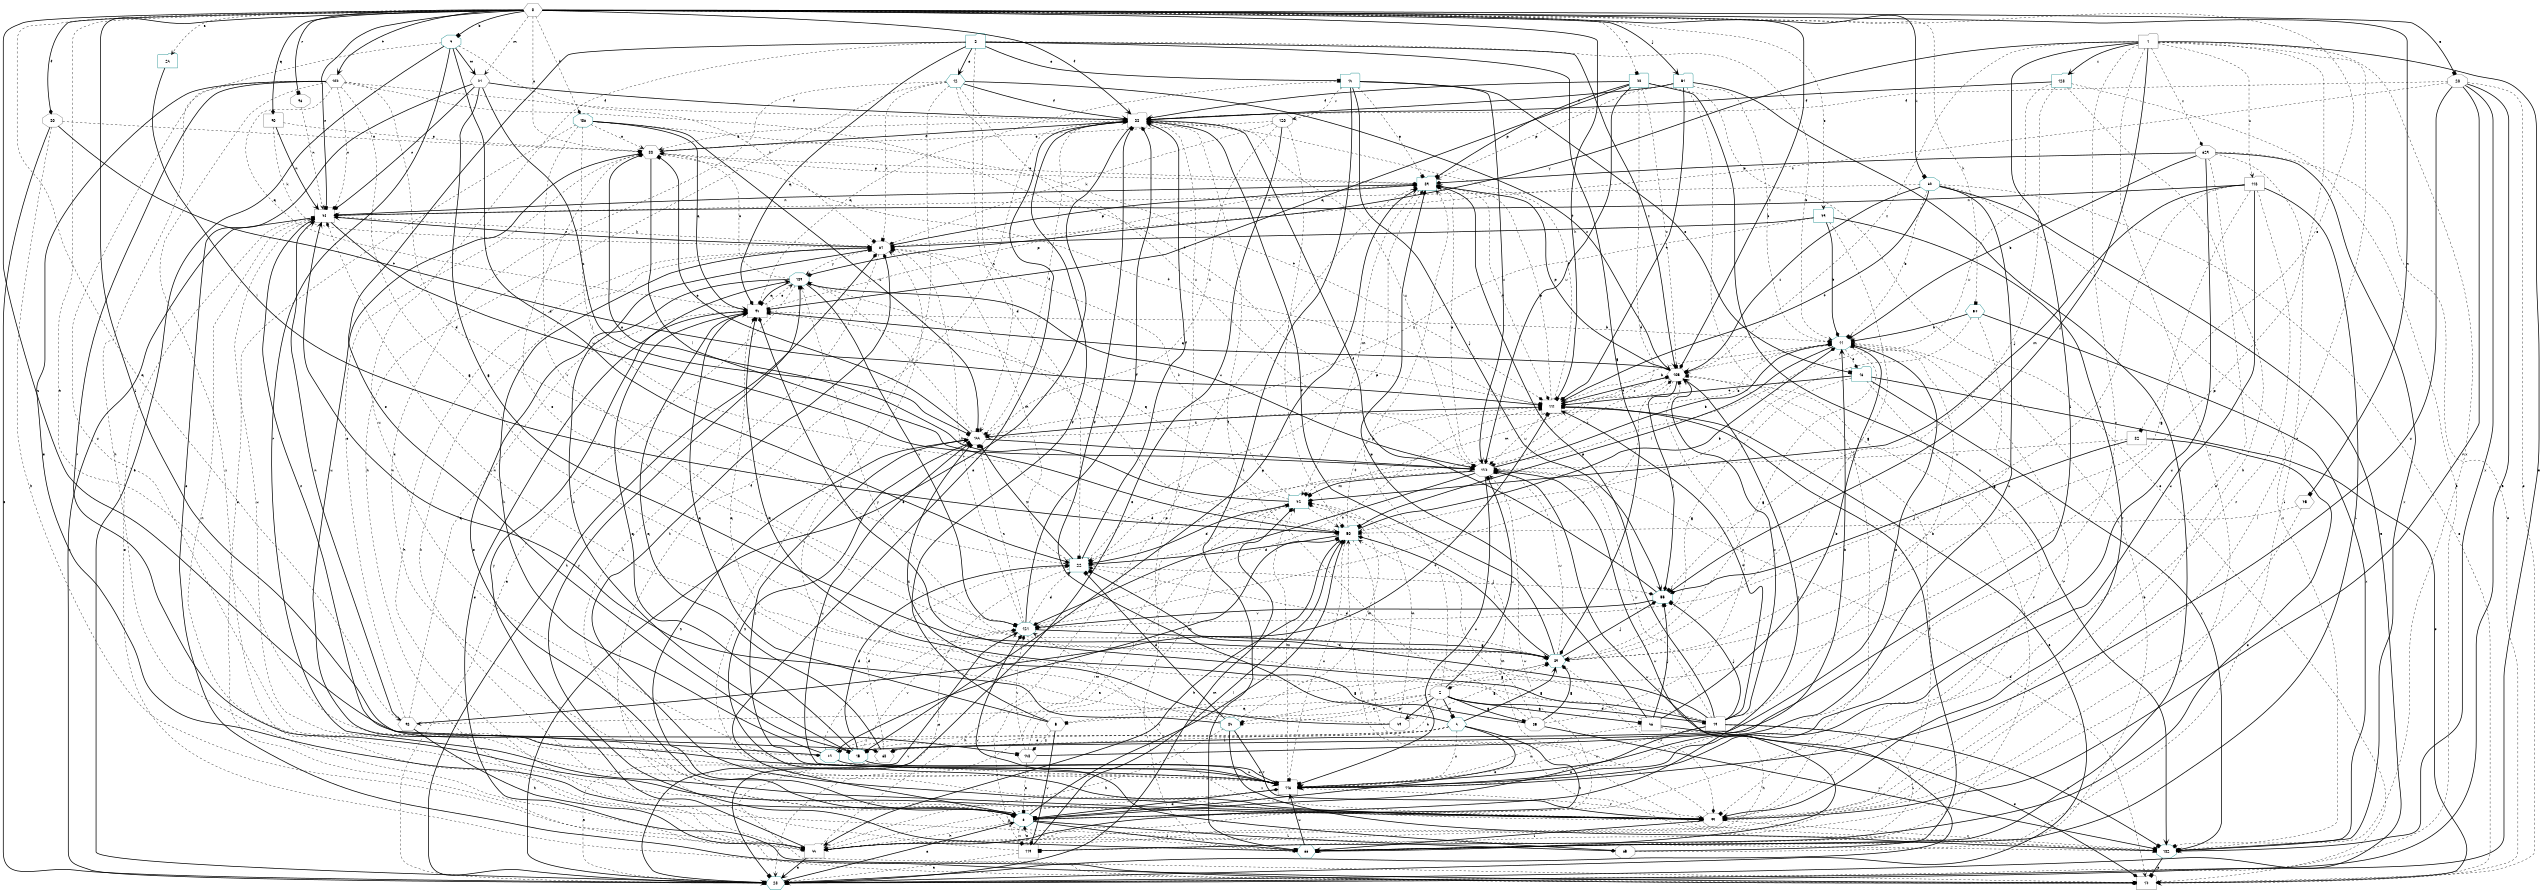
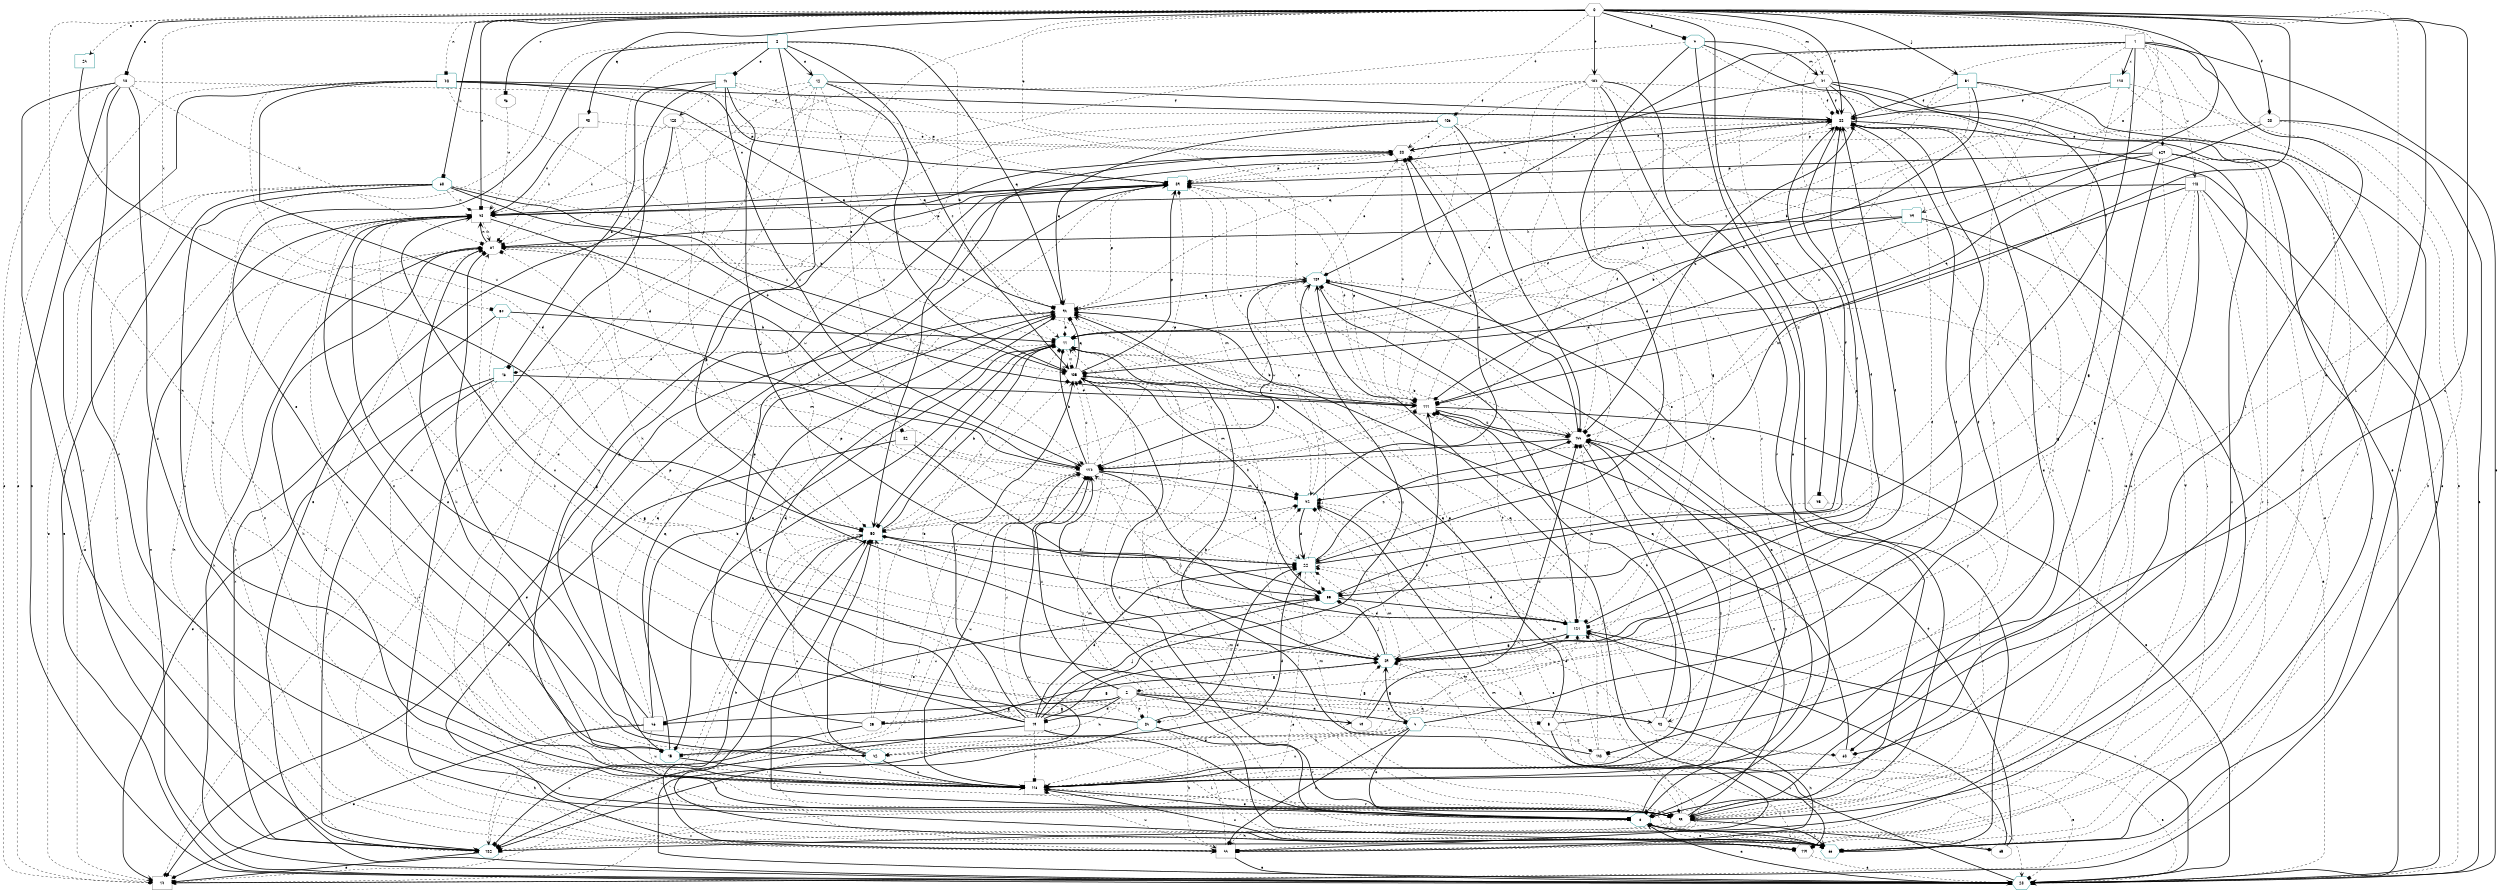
(2467, 437) -> none
(1026, 629) -> (1577, 629)
(1180, 651) -> (1363, 576)
(1482, 710) -> (1014, 711)
(1560, 736) -> (828, 502)
(1025, 786) -> (1870, 770)
(1028, 851) -> (1804, 851)
